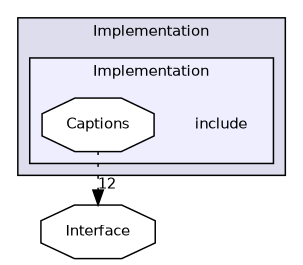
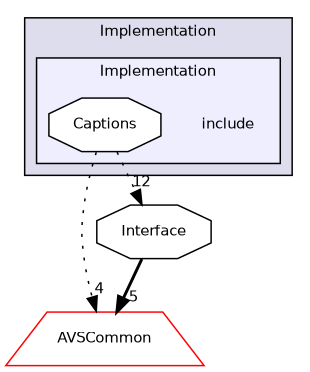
none -> (105, 339)
